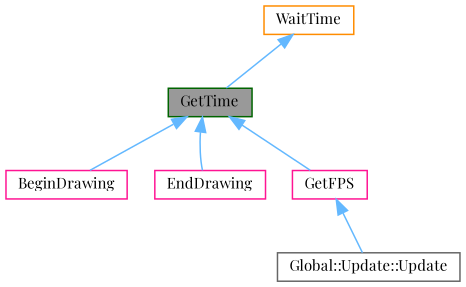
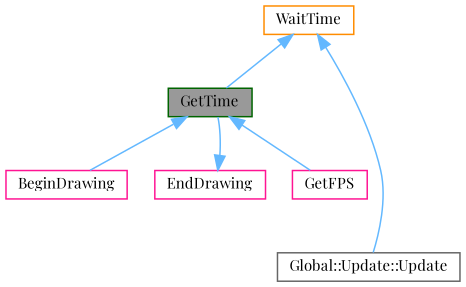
(200, 151) -> (220, 136)
(353, 233) -> (373, 145)
